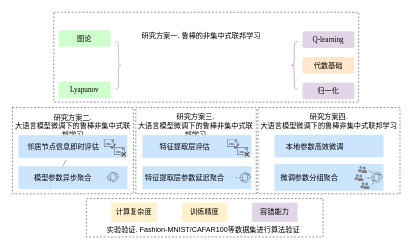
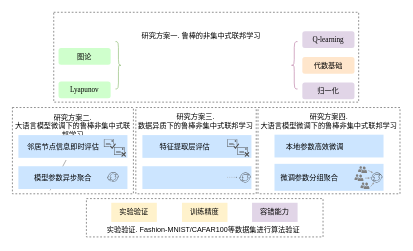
(85, 38) -> (85, 56)
(196, 126) -> (196, 122)
(186, 178) -> none
(134, 213) -> (134, 213)
